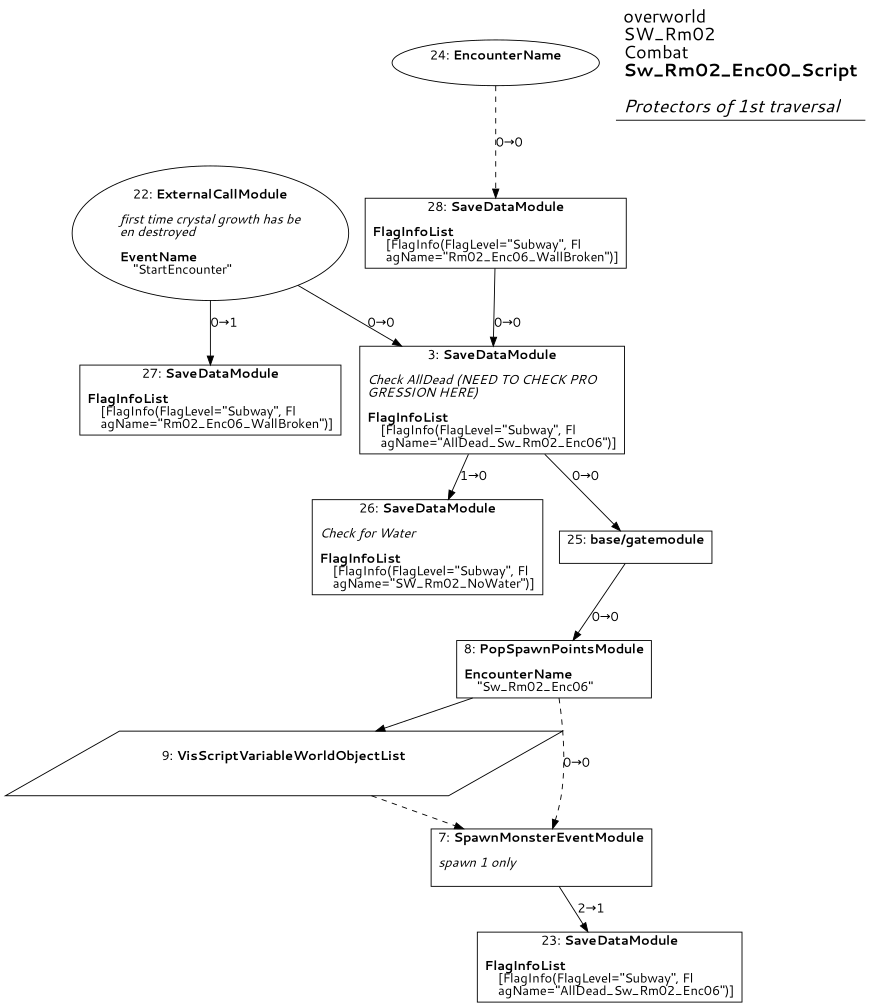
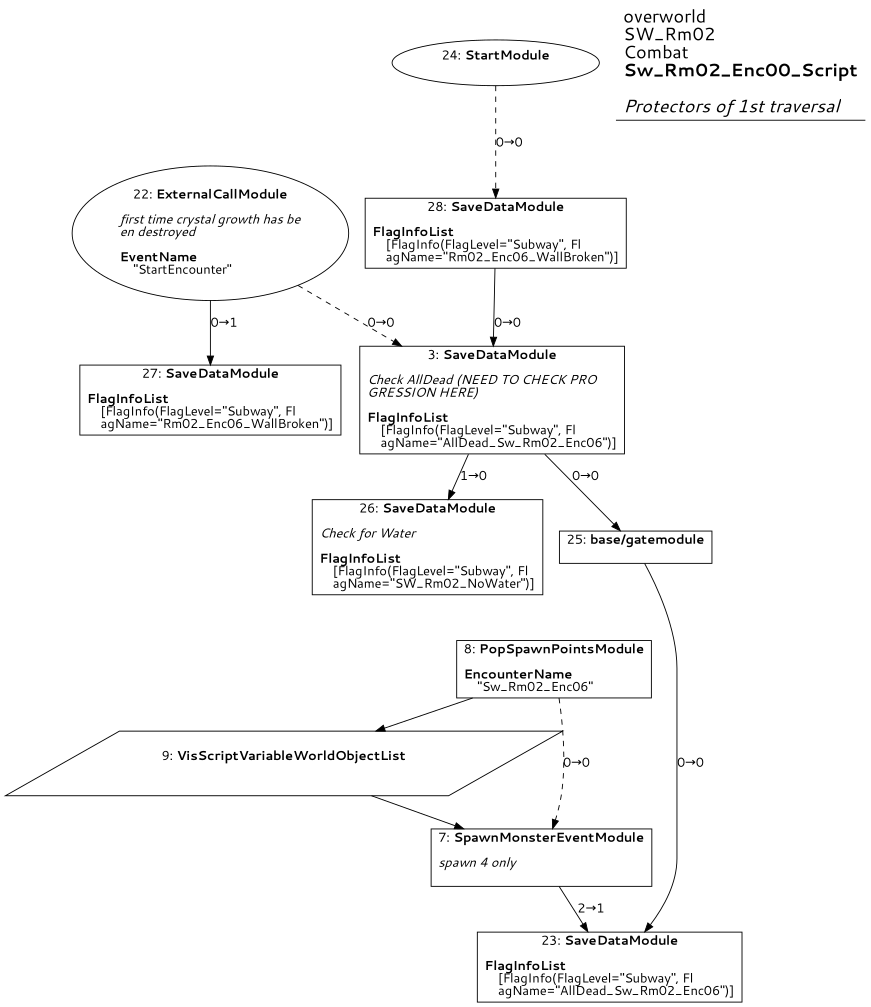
(507, 56) -> (507, 56)
(346, 314) -> (346, 314)
(602, 598) -> (677, 744)
(413, 811) -> (413, 811)
(477, 863) -> (477, 863)
